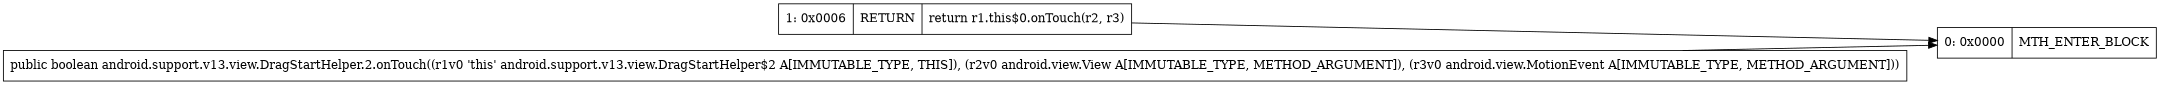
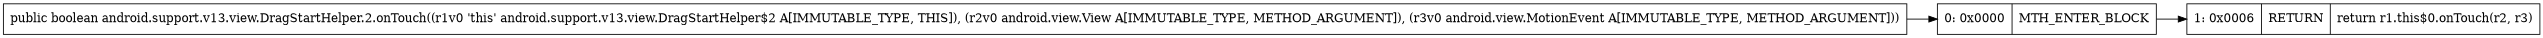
(1530, 32) -> (2167, 19)
